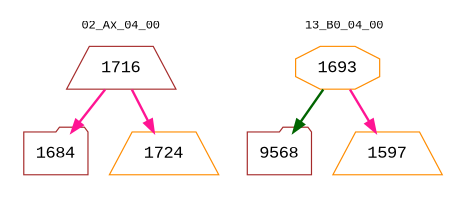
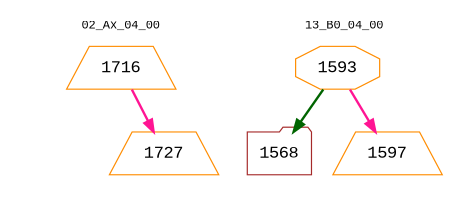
(121, 68) -> (121, 68)
(338, 68) -> (338, 68)
(56, 153) -> none
(164, 153) -> (164, 153)
(279, 153) -> (279, 153)
